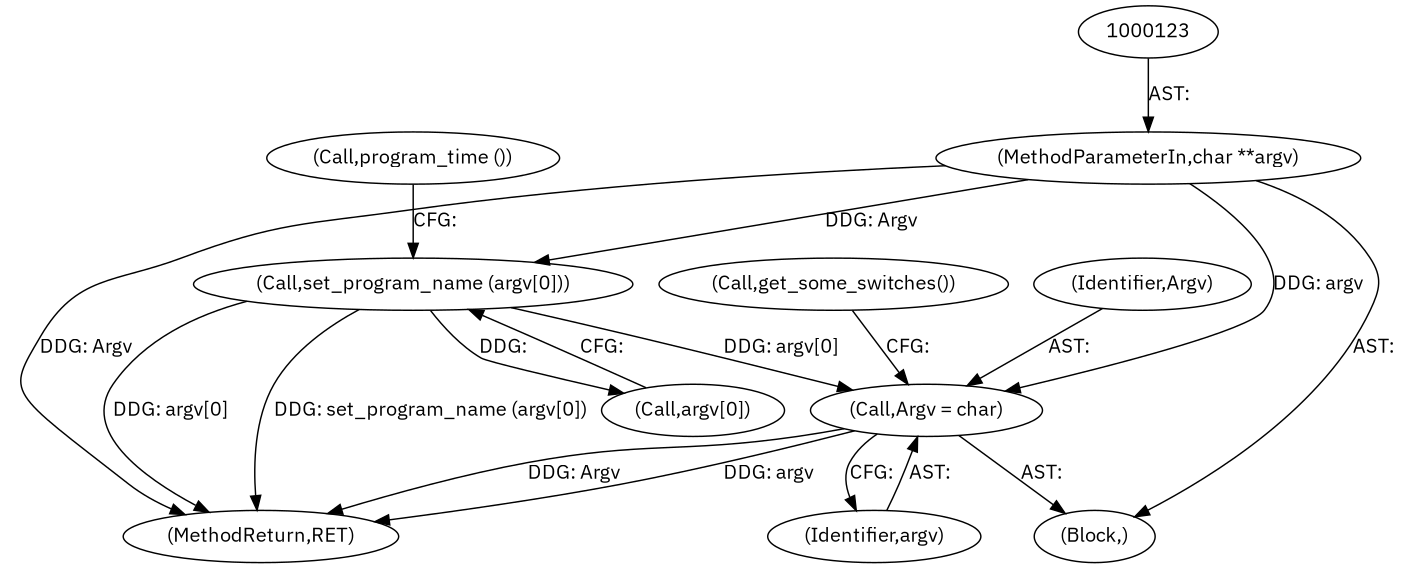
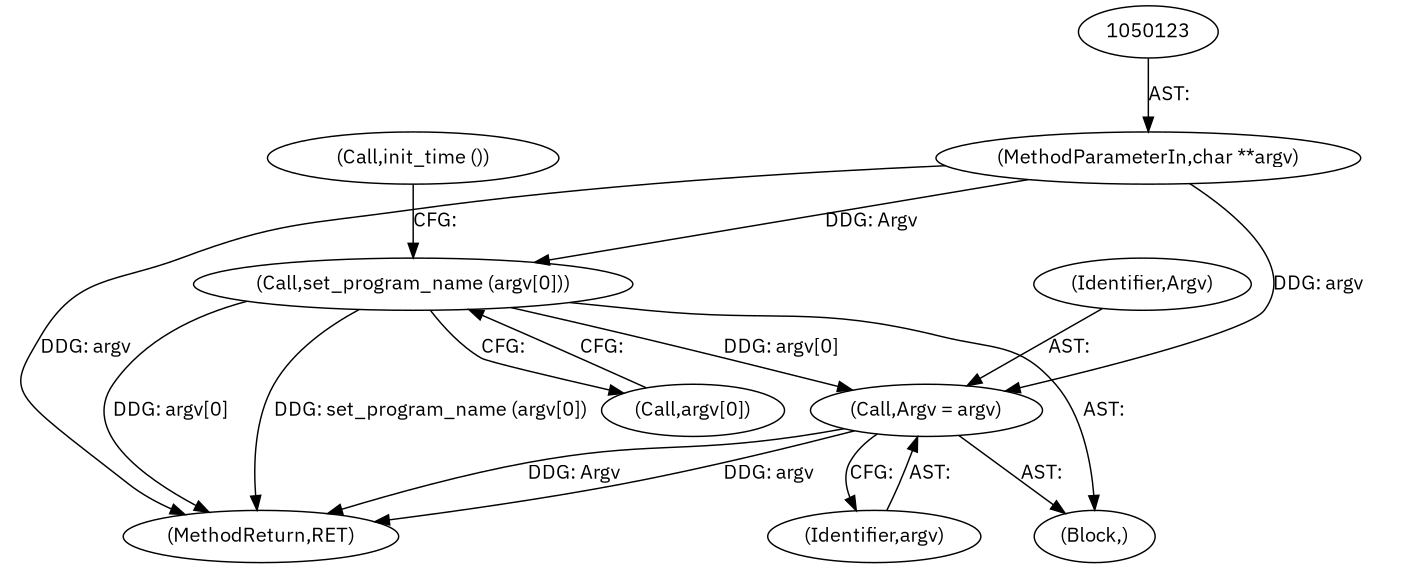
(1148, 32) -> (1148, 32)
(413, 158) -> (413, 158)
(834, 284) -> none
(86, 347) -> (86, 347)
(506, 347) -> (506, 347)
(1342, 356) -> (879, 324)
(926, 410) -> (926, 410)
